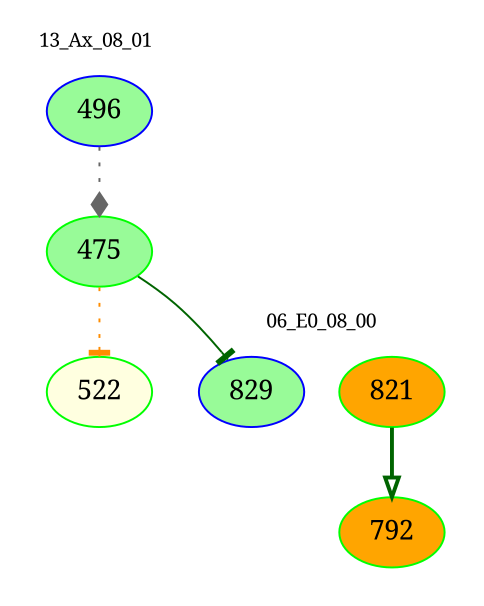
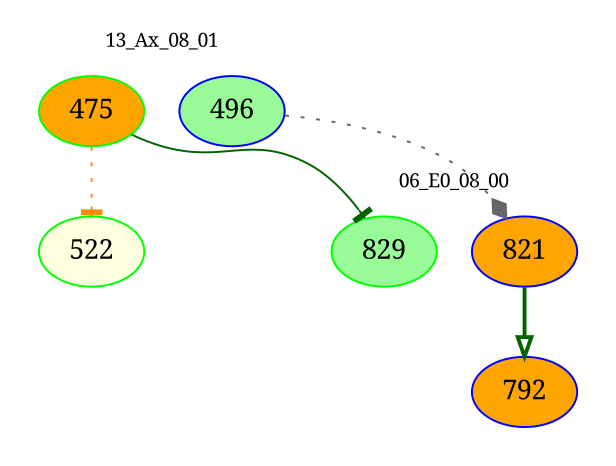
(99, 170) -> (397, 138)
(99, 252) -> (92, 111)
(252, 392) -> (384, 252)
(392, 392) -> (525, 252)
(392, 532) -> (525, 392)
